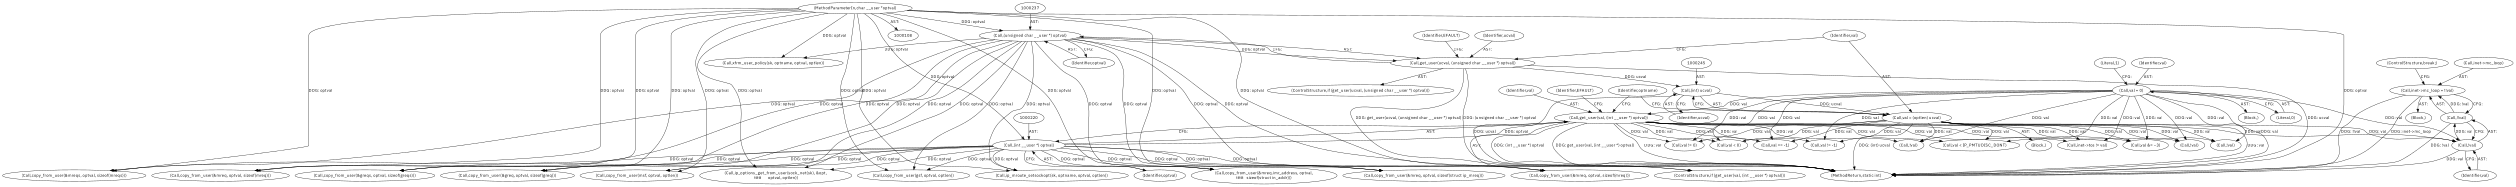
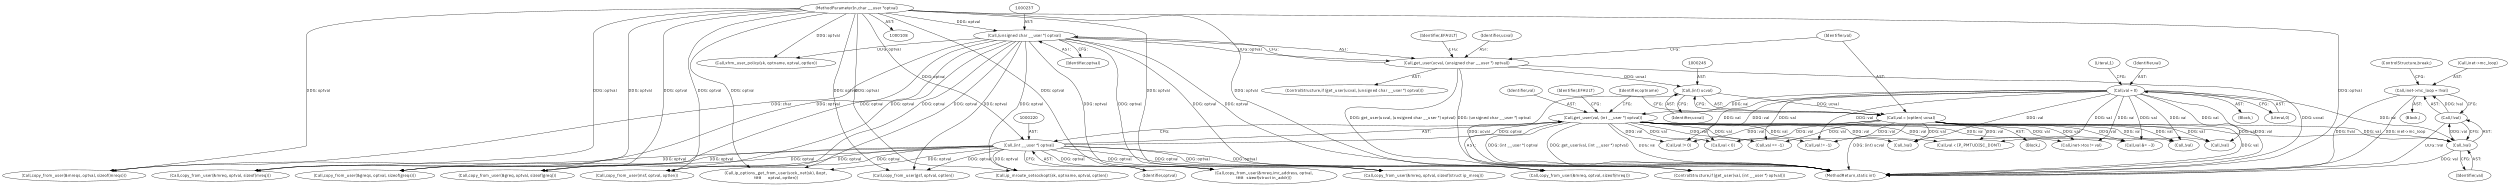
(783, 104) -> (781, 104)
